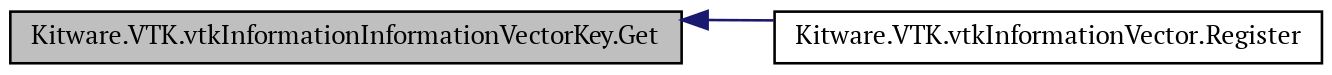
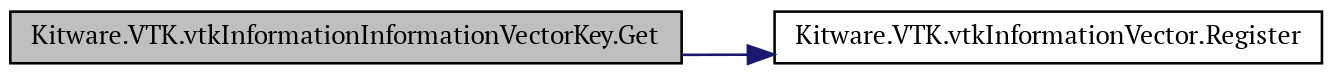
(741, 20) -> (715, 55)
